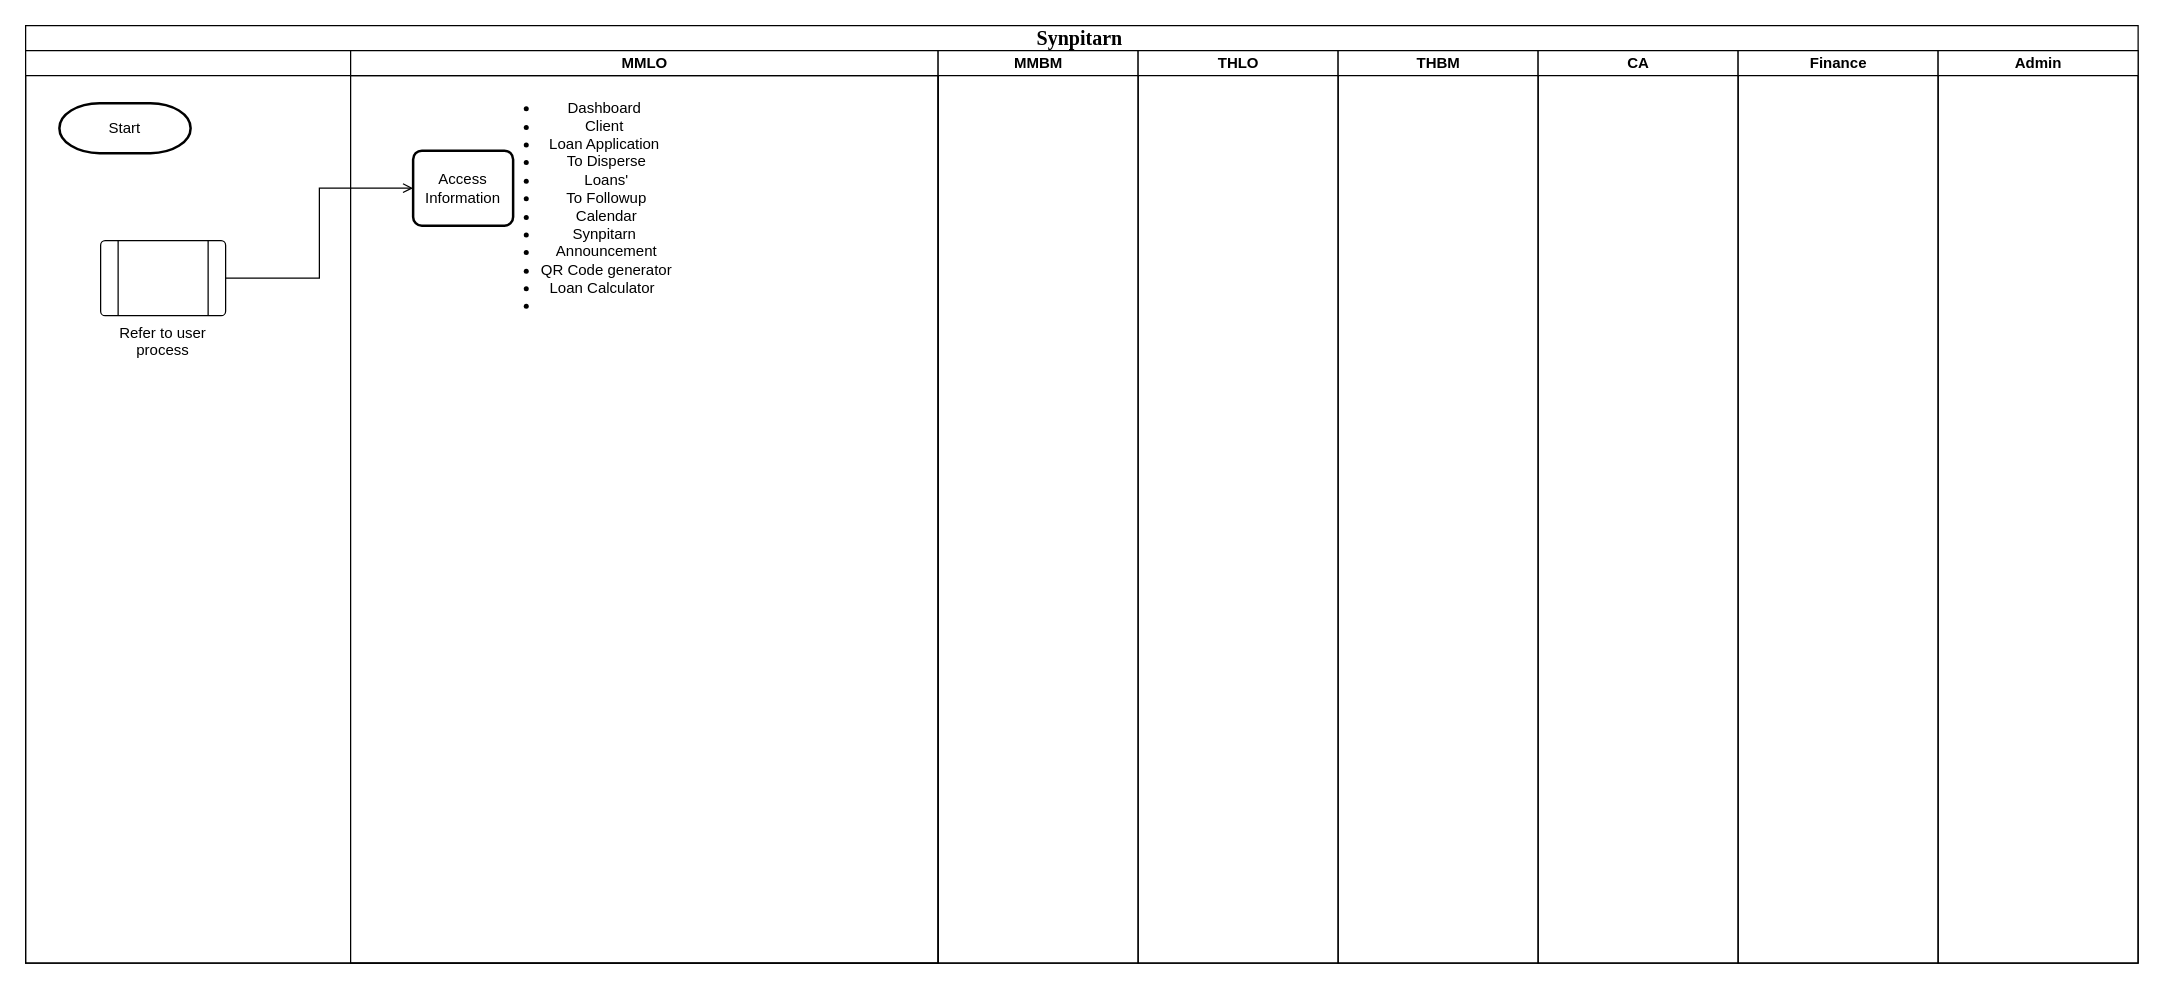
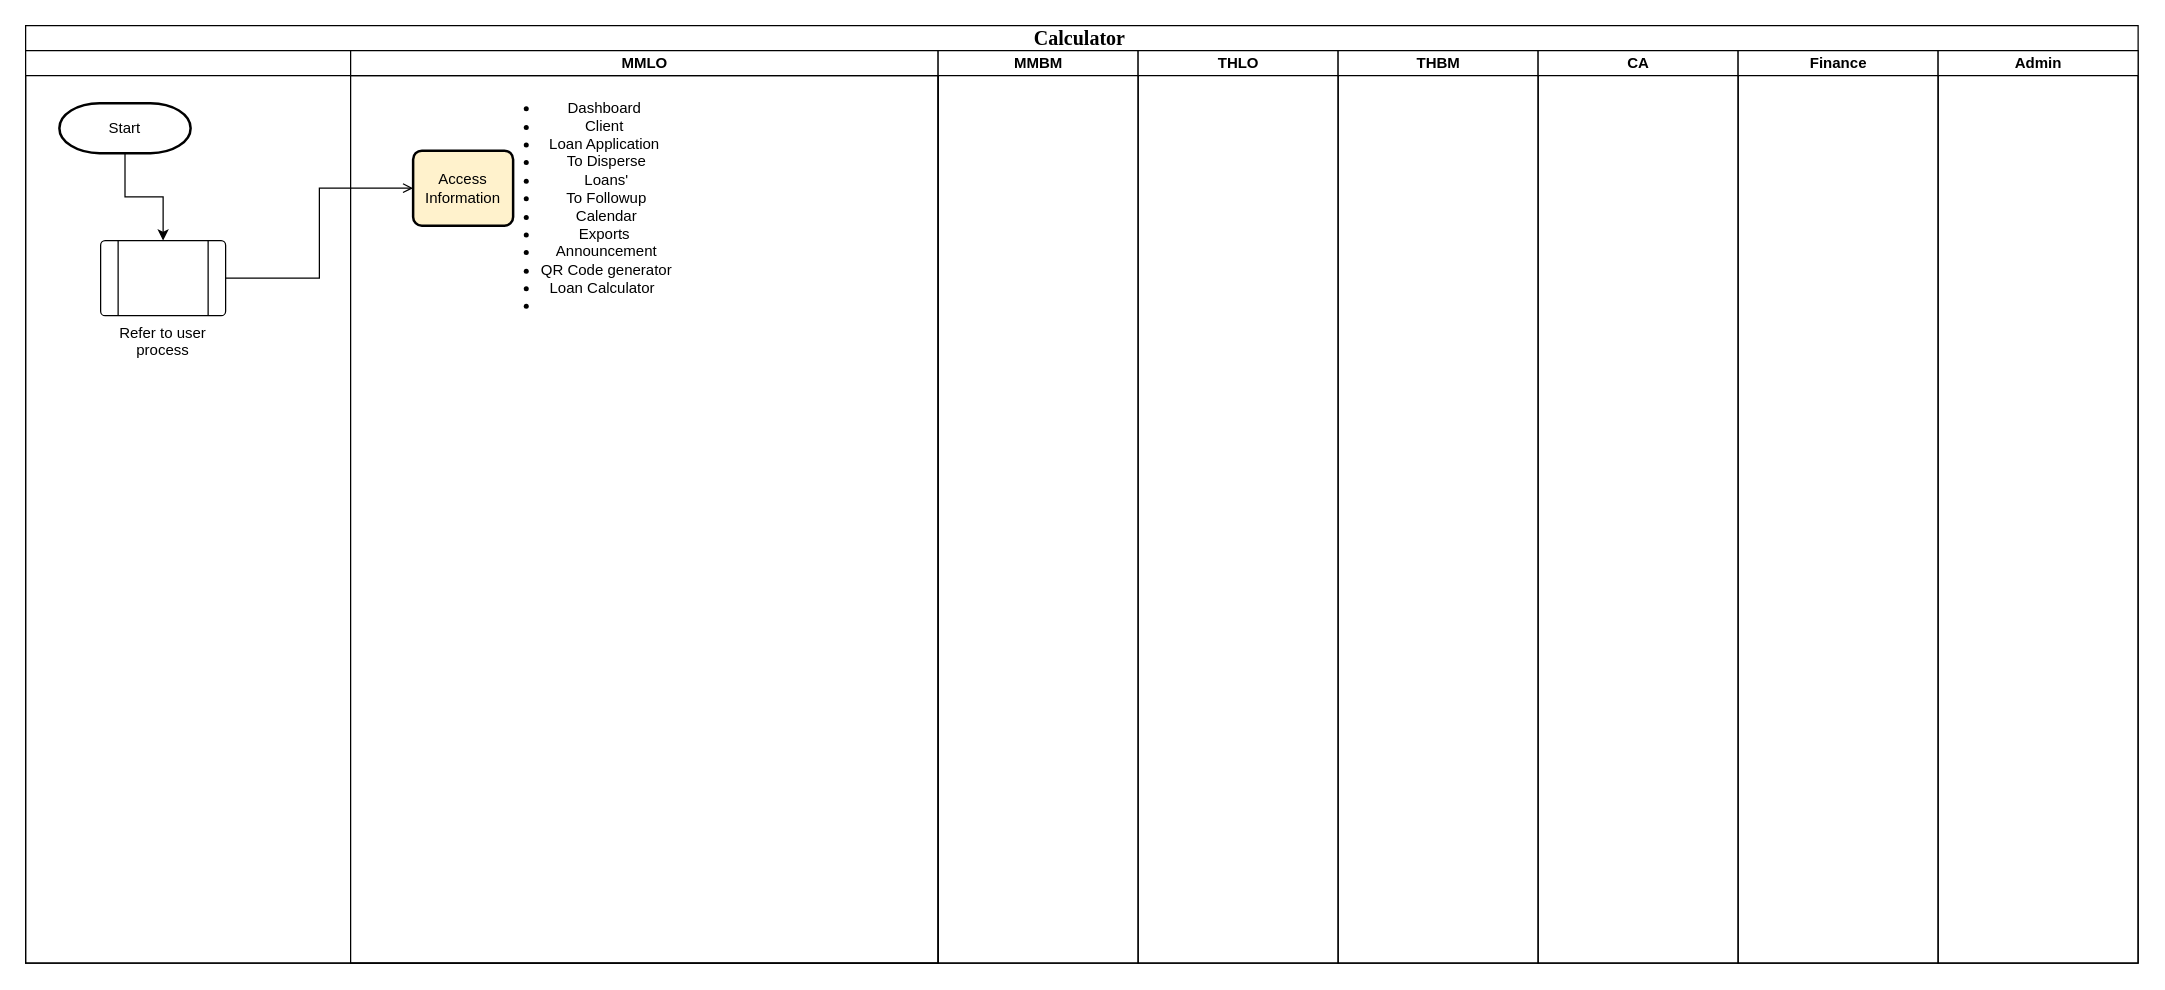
(1083, 38) -> (1083, 38)
(463, 188) -> (463, 188)
none -> (140, 197)
(582, 207) -> (582, 207)
